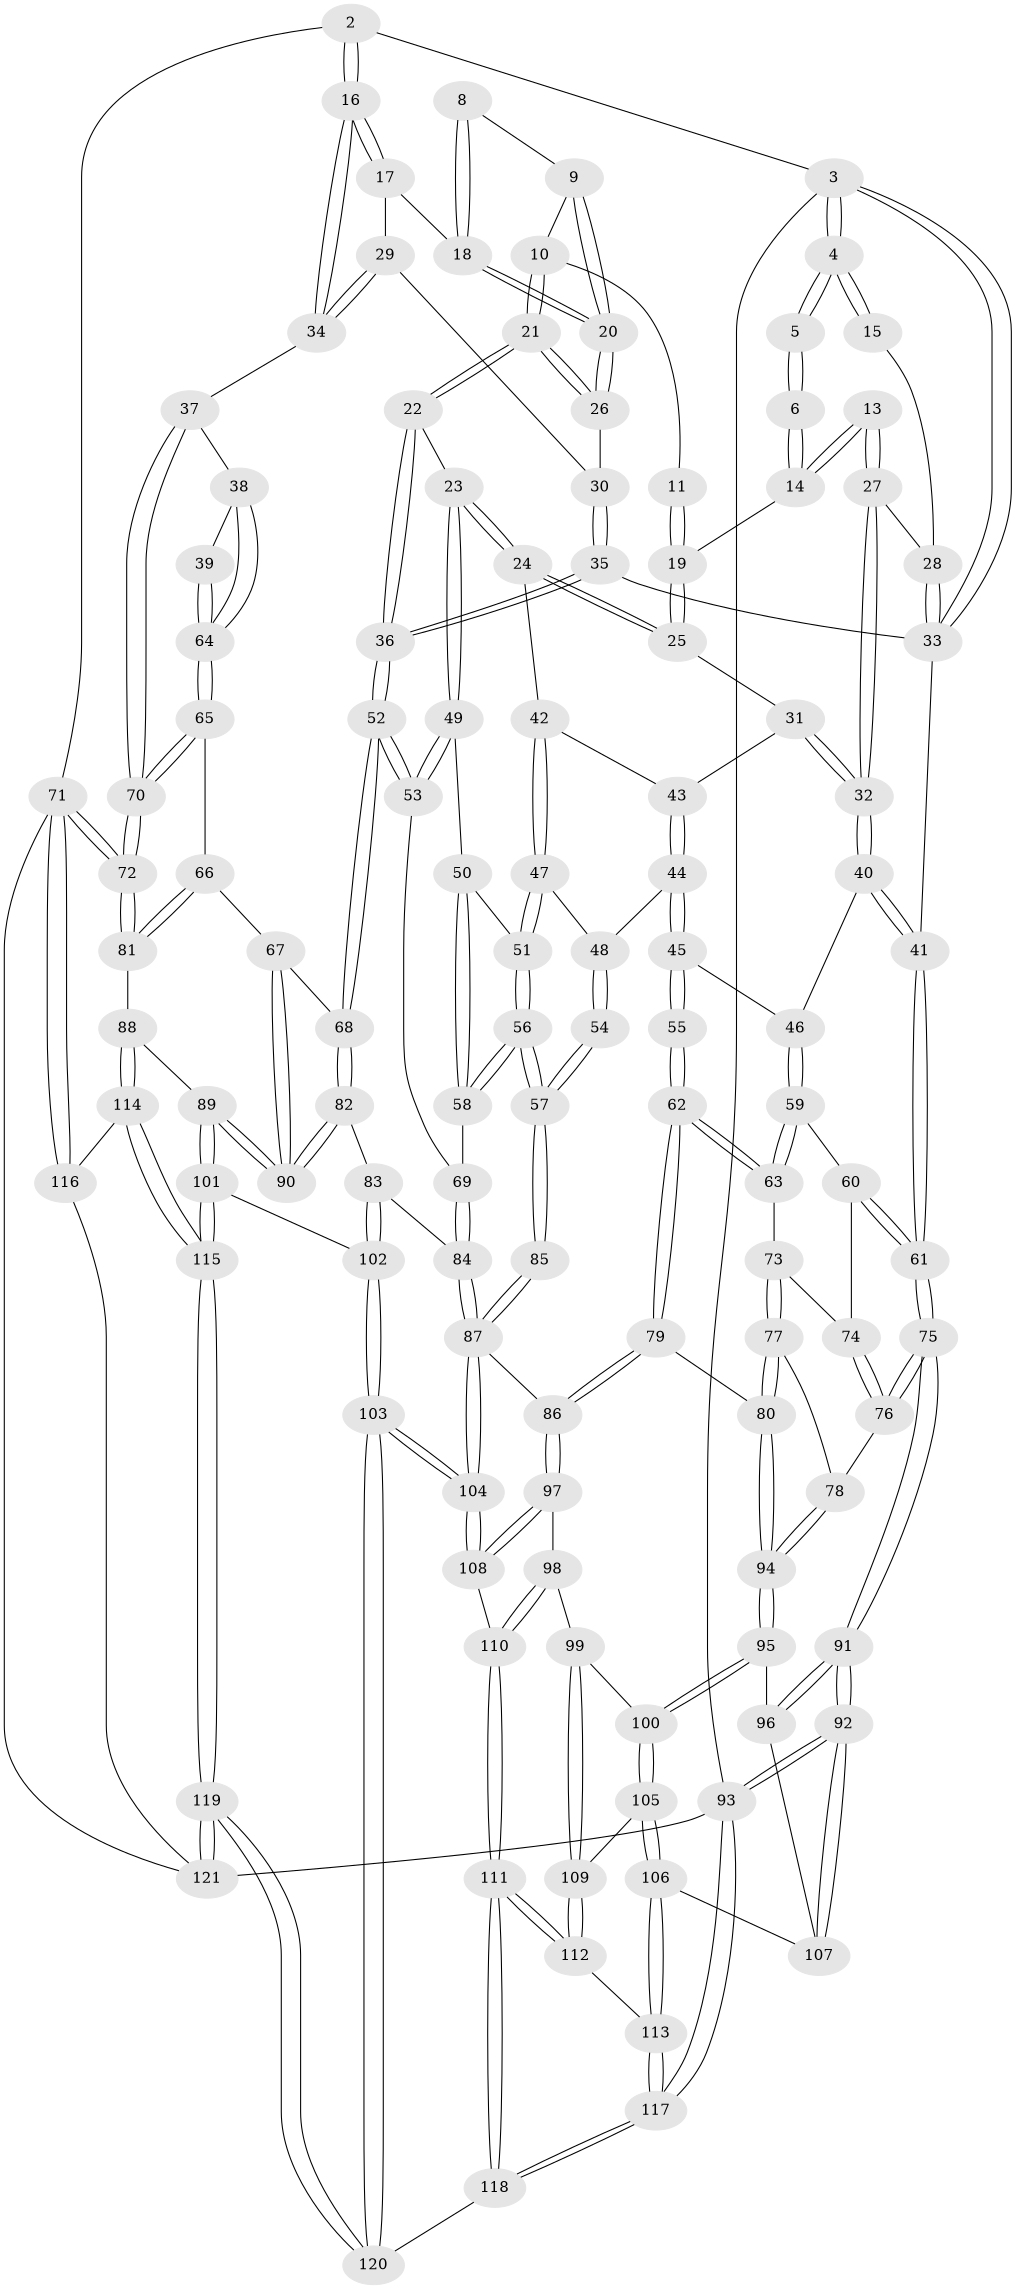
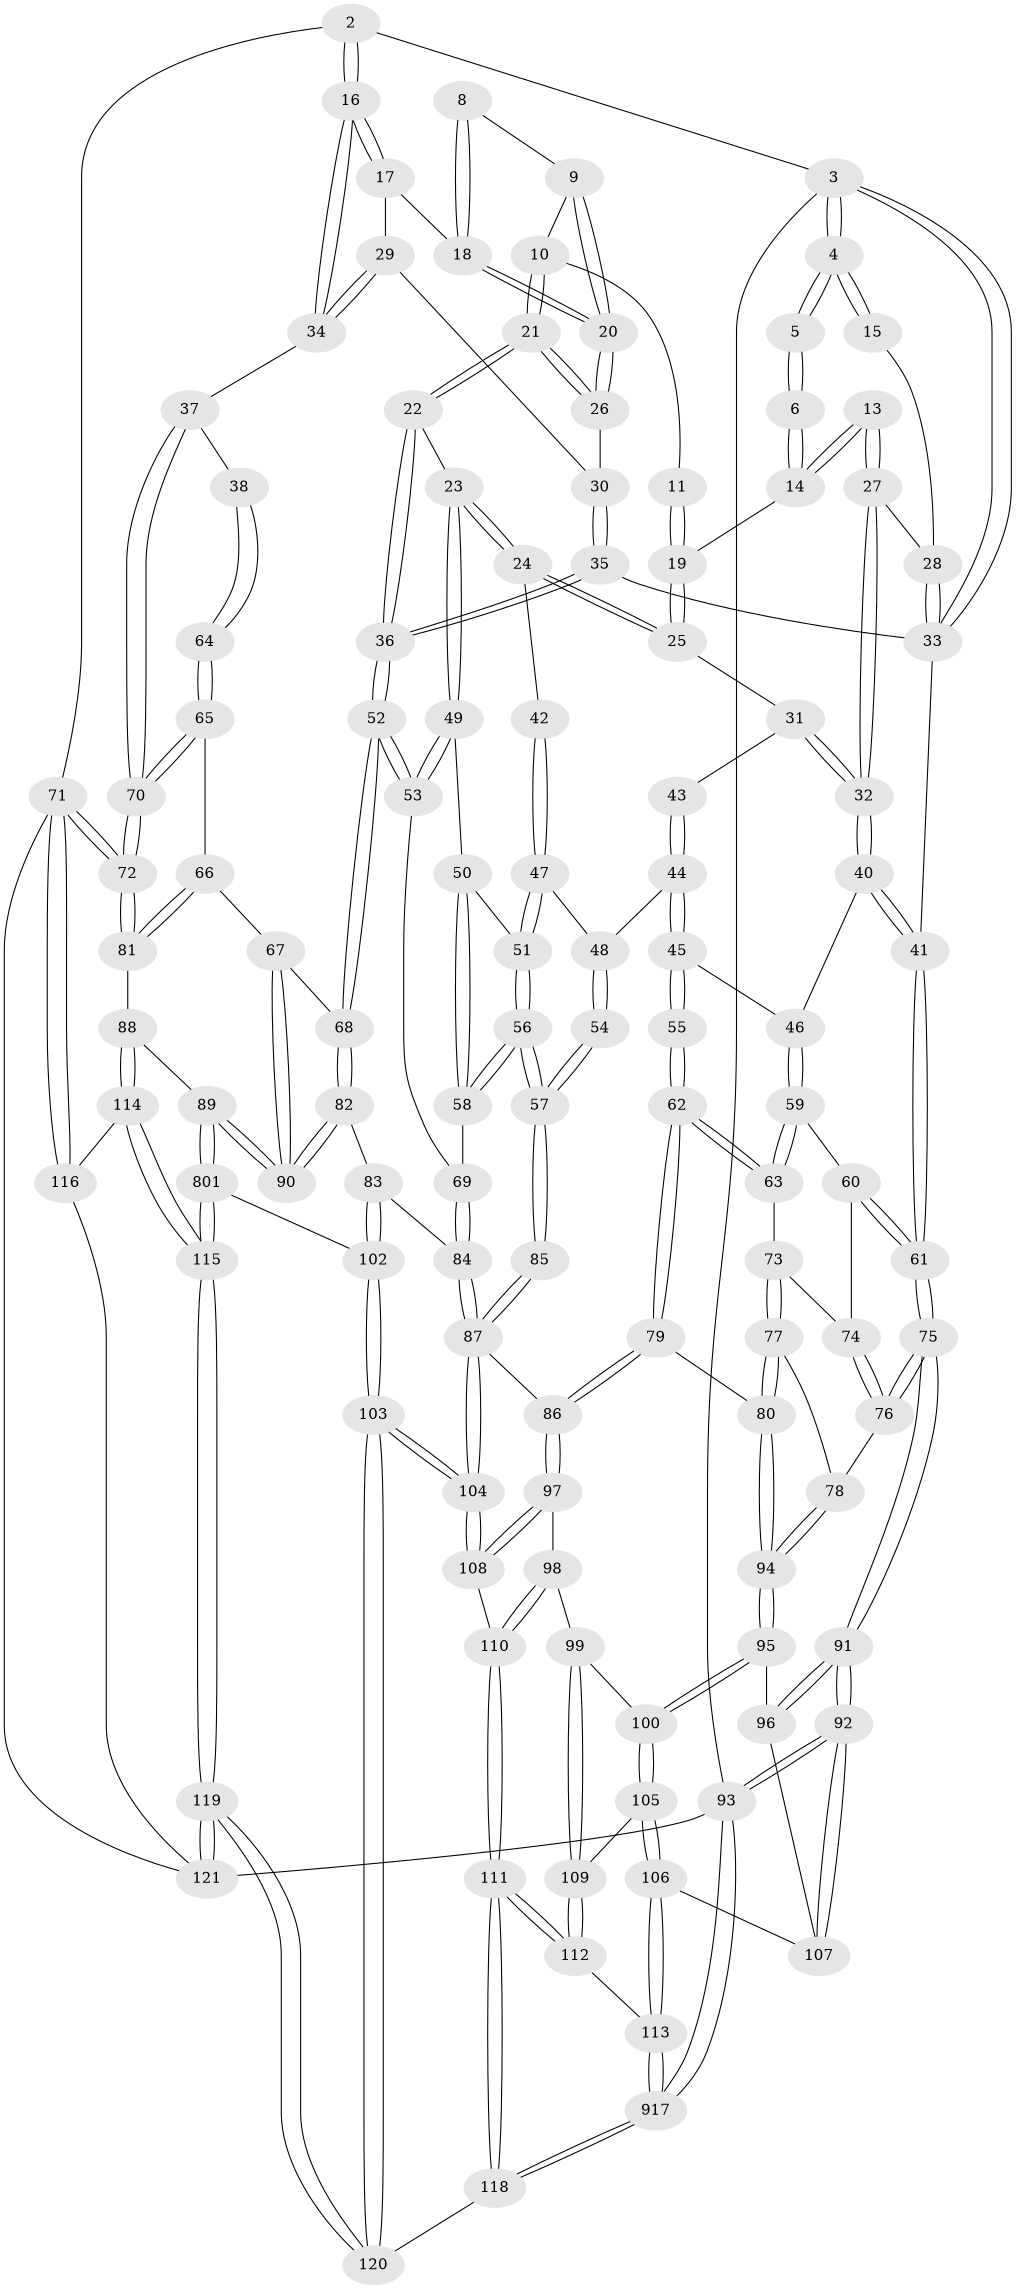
(205, 565) -> none
(609, 758) -> none
(207, 1183) -> (207, 1183)
(656, 2111) -> (656, 2111)
